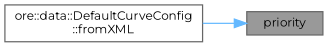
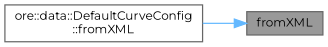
(285, 23) -> (285, 23)
